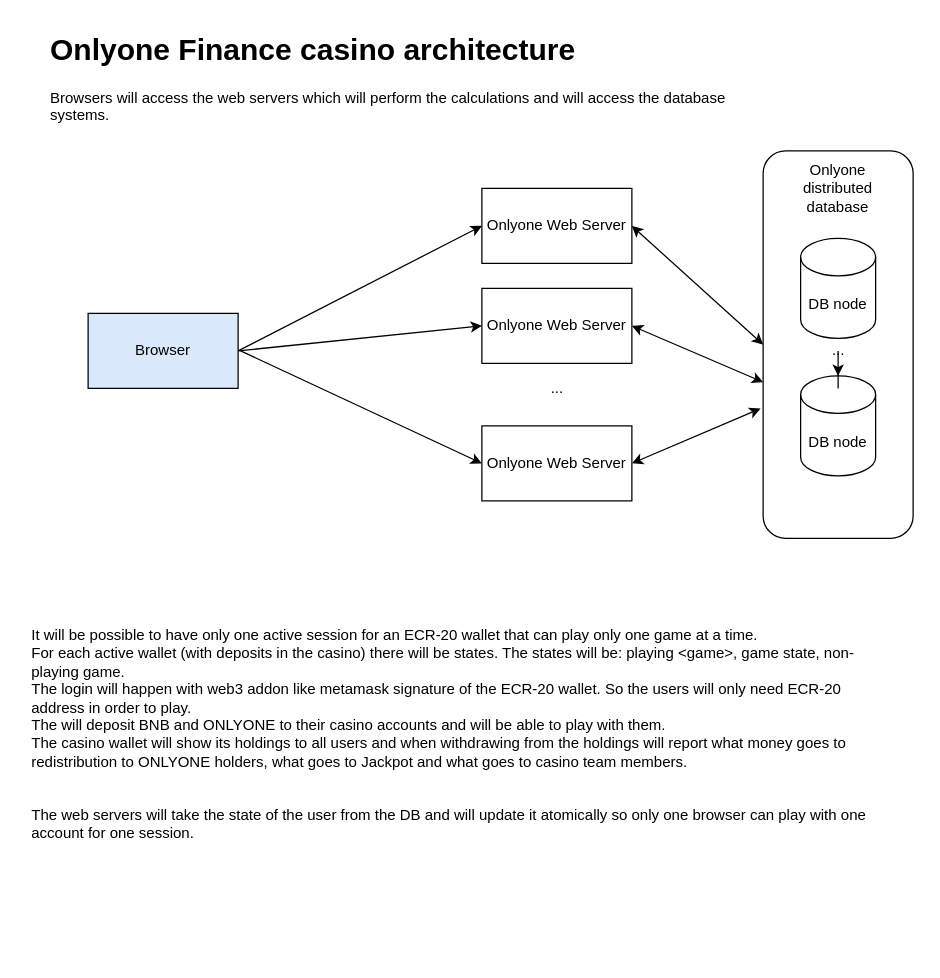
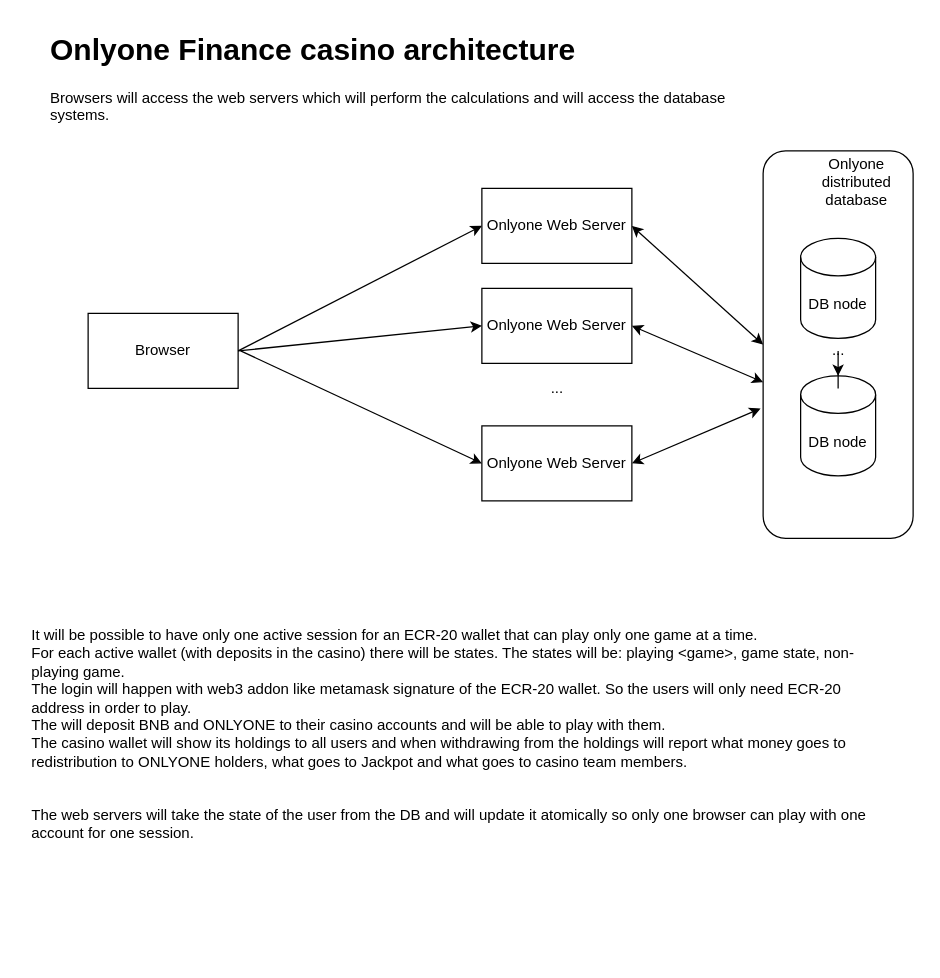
(838, 188) -> (857, 182)
(163, 351) -> (163, 351)
